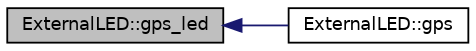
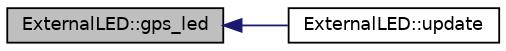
(378, 25) -> (394, 25)
